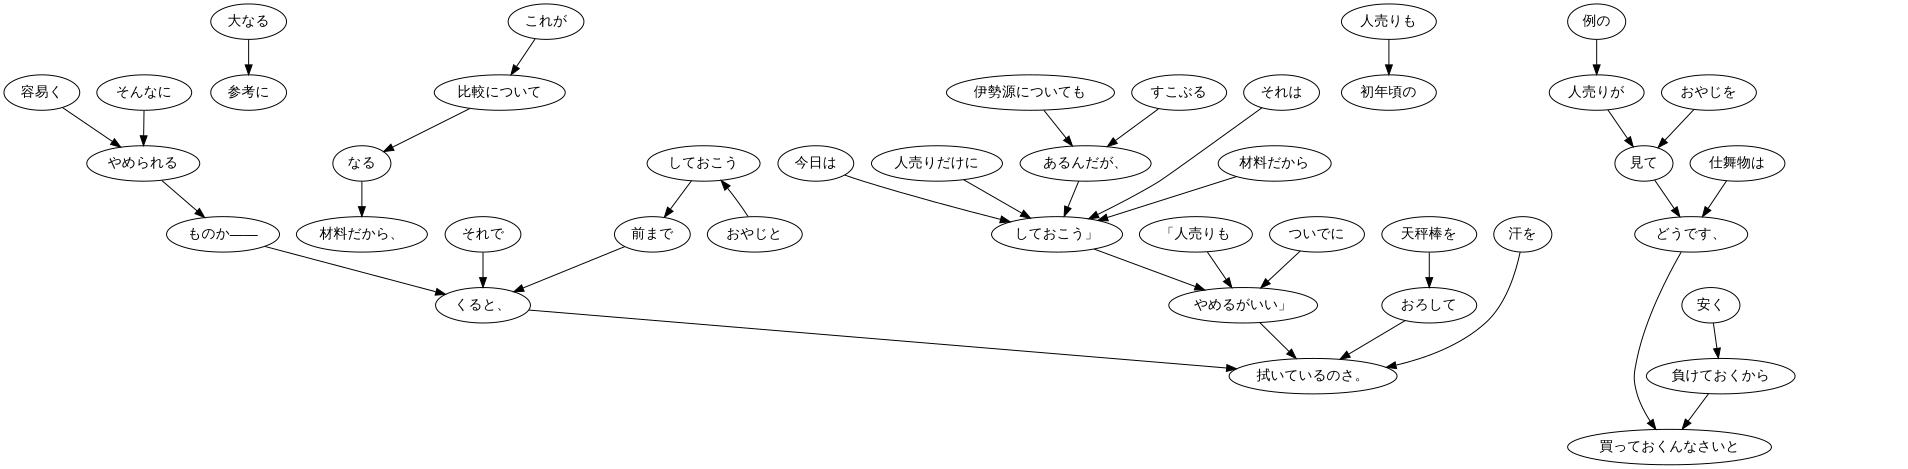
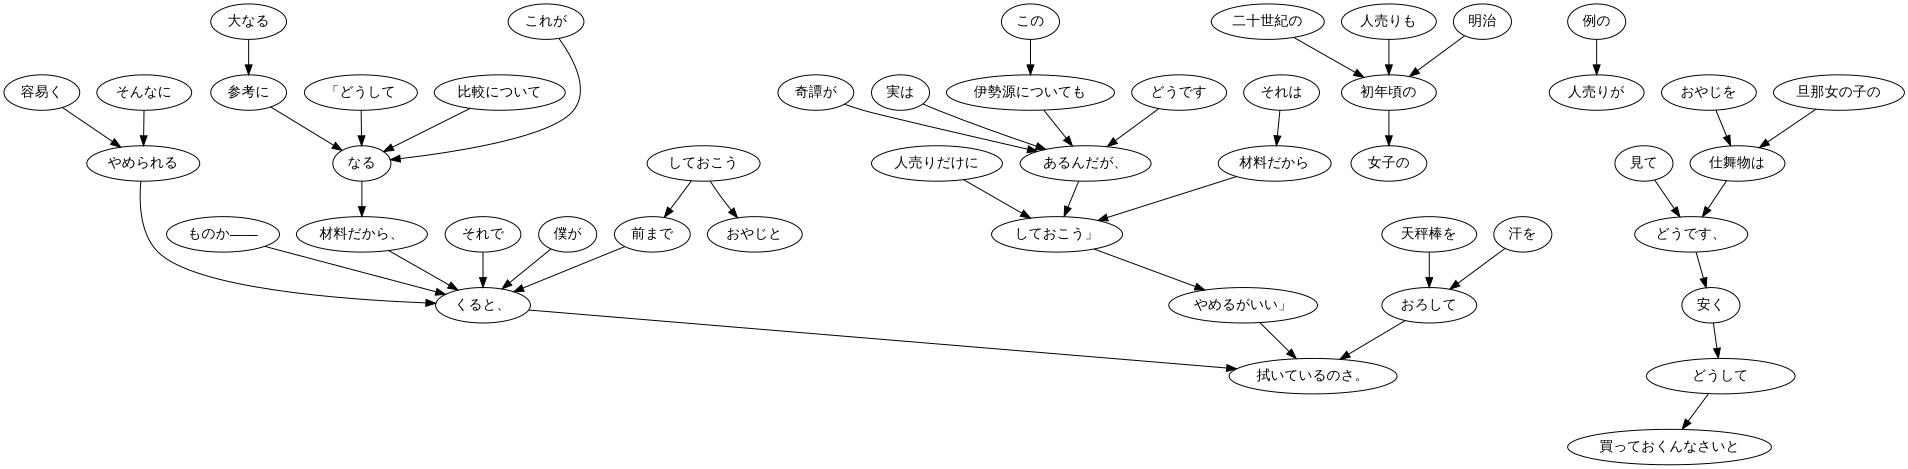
none -> (1030, 22)
none -> (1268, 22)
none -> (1482, 22)
(526, 53) -> (528, 134)
none -> (361, 93)
none -> (816, 93)
none -> (901, 93)
(1179, 93) -> (1179, 93)
none -> (1839, 93)
(1618, 124) -> none
(1679, 125) -> (1721, 123)
none -> (302, 126)
(816, 163) -> none
none -> (1389, 163)
(1182, 165) -> (1279, 123)
(179, 196) -> (251, 286)
(738, 202) -> (720, 196)
none -> (568, 234)
(1196, 234) -> none
(1317, 234) -> none
none -> (419, 268)
(1478, 329) -> (1481, 266)
(1644, 335) -> (1700, 265)
(1721, 376) -> (1721, 376)
